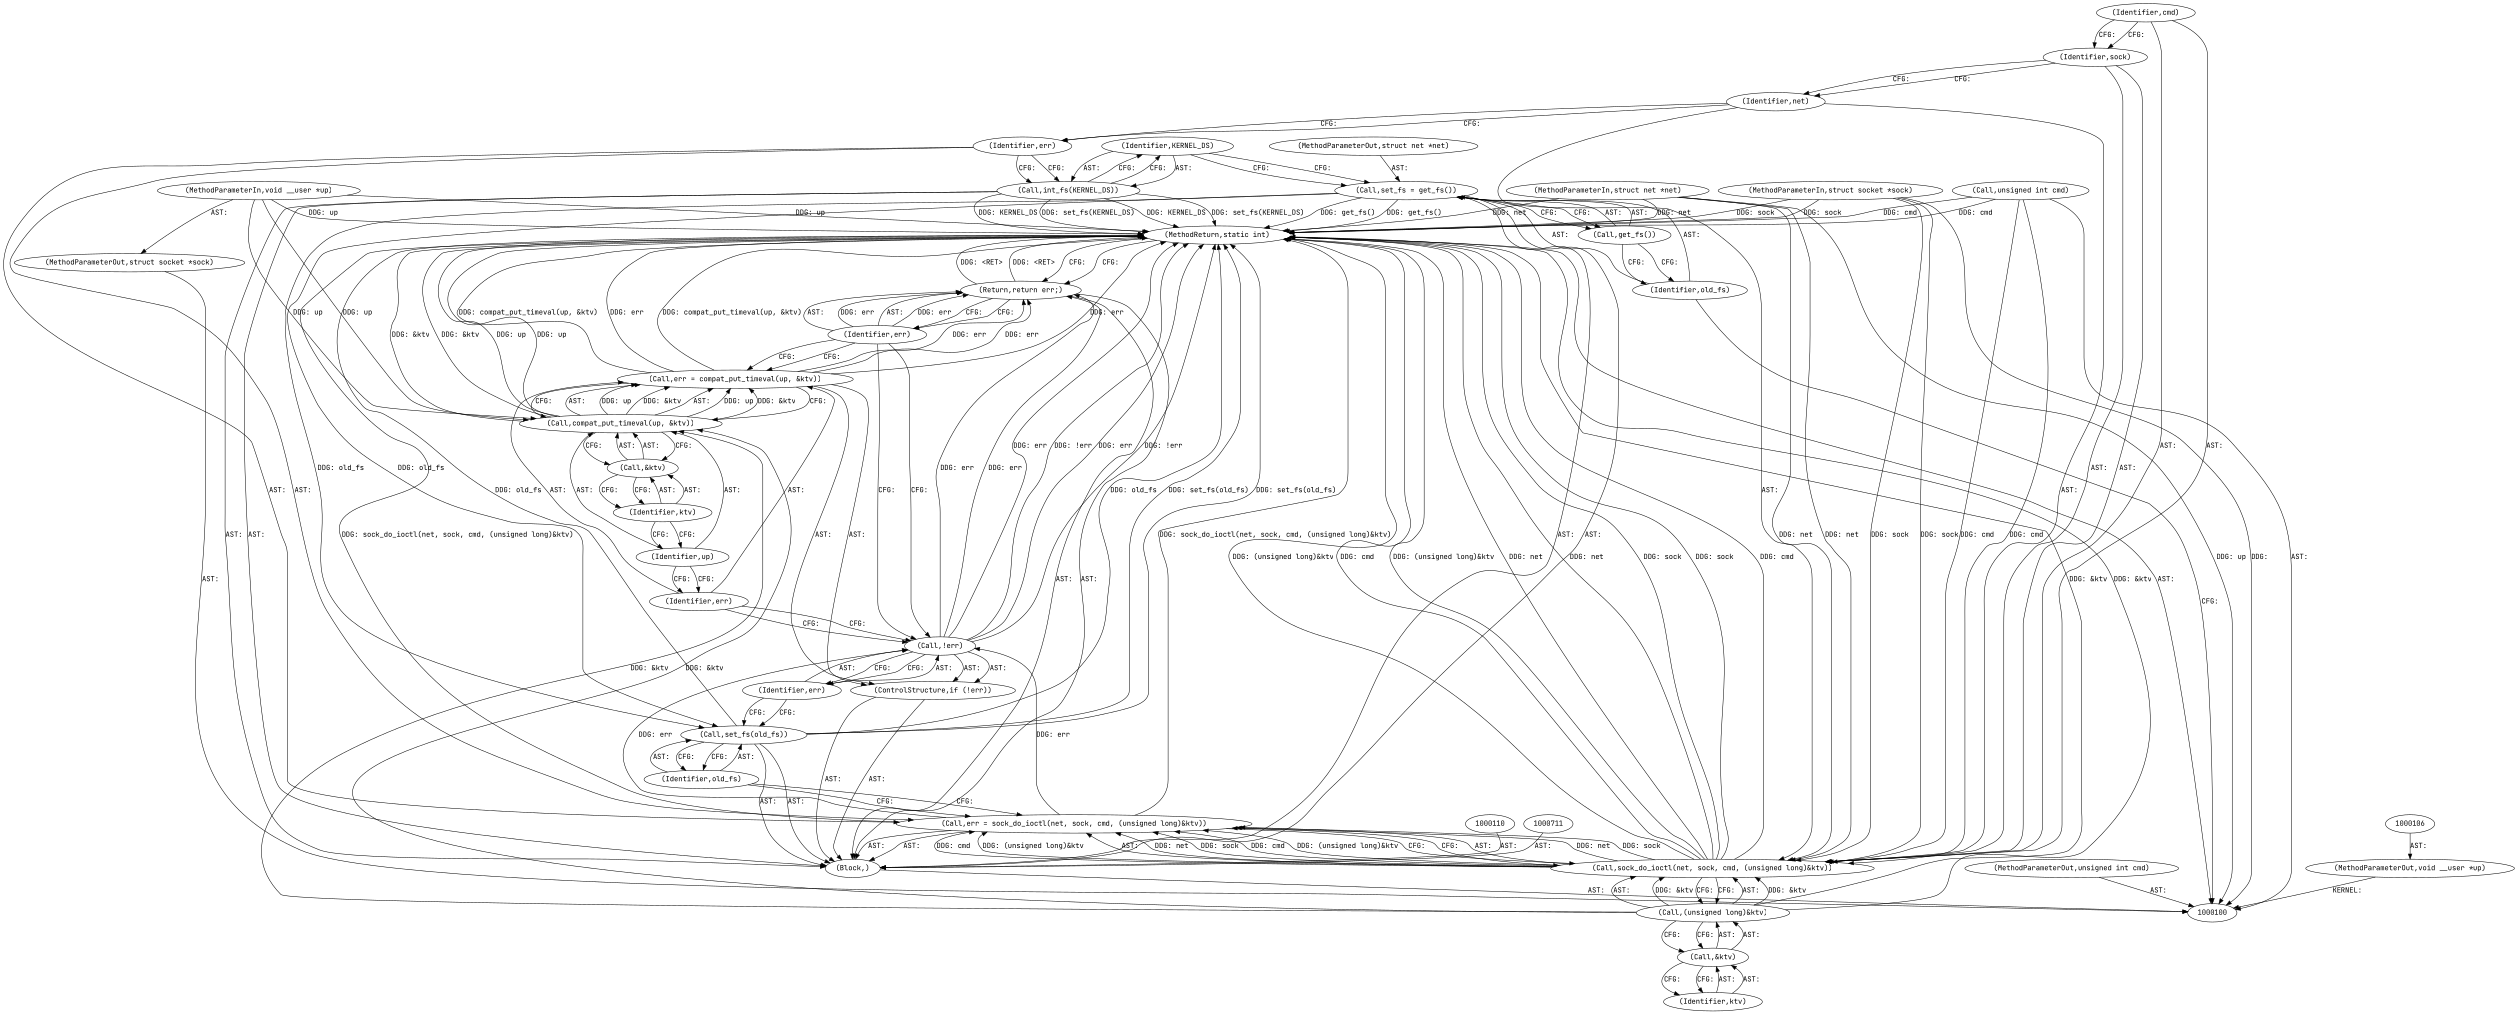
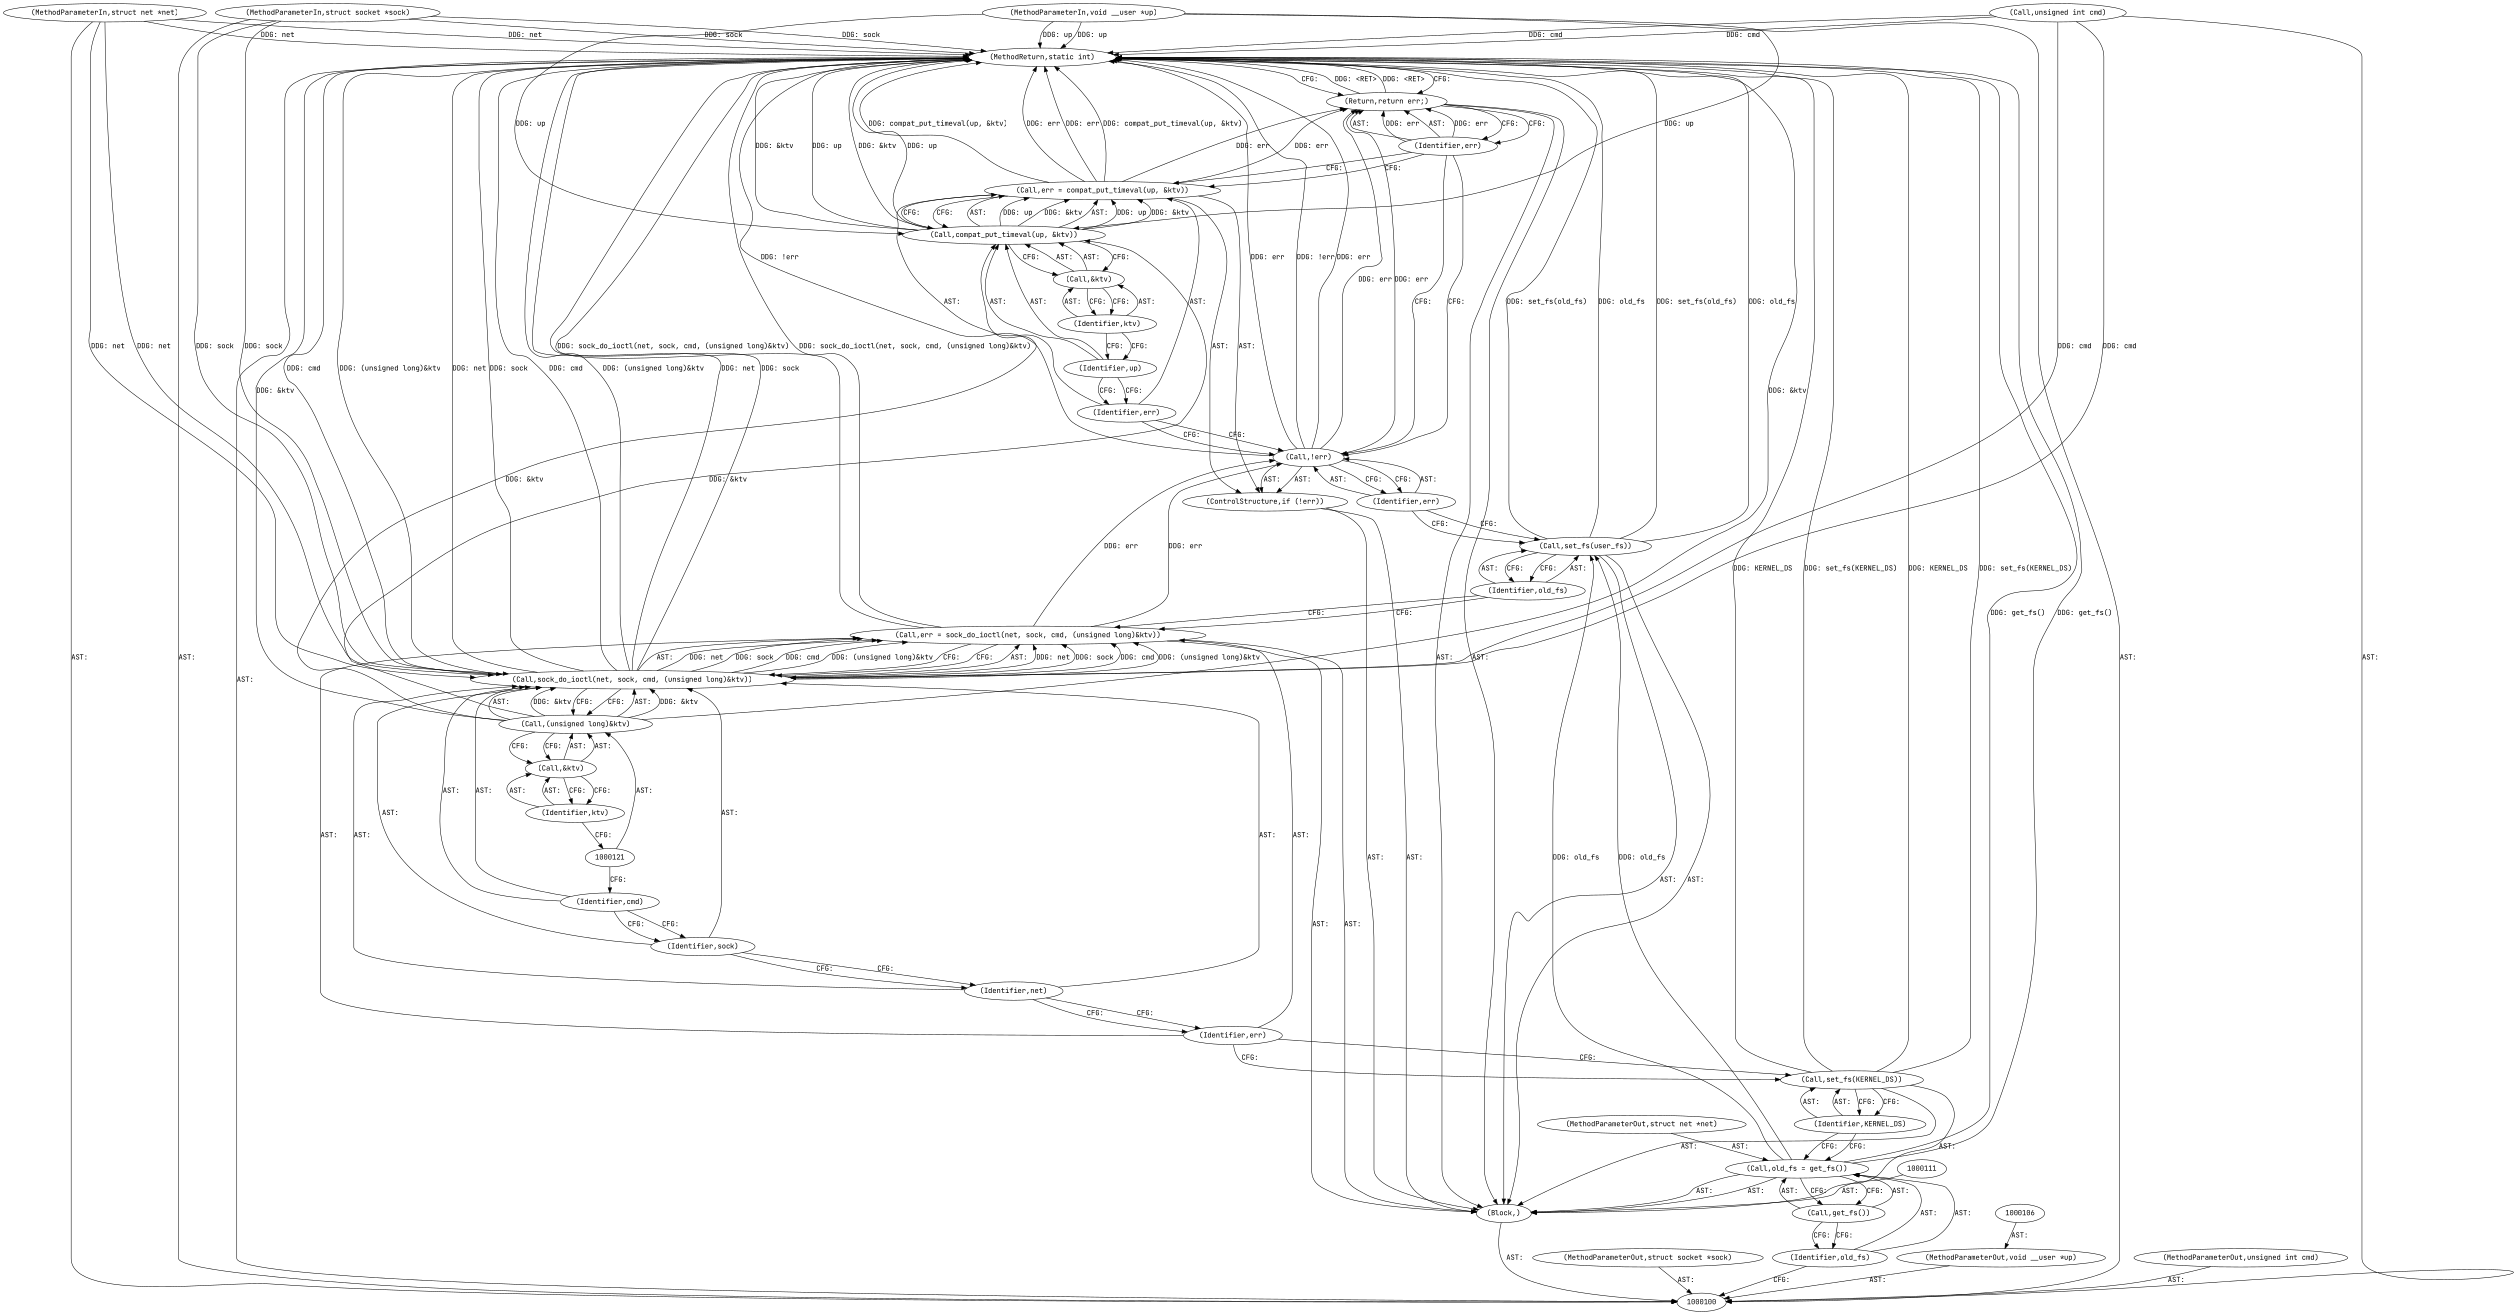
(1068, 191) -> (1852, 1080)
(1406, 191) -> (1797, 1169)
(187, 222) -> (2056, 426)
(2231, 557) -> (82, 658)
(2262, 557) -> (189, 658)
(744, 735) -> (1586, 546)
(1490, 824) -> none
(1548, 824) -> (1922, 1169)
none -> (610, 858)
(2350, 891) -> (1880, 1280)
